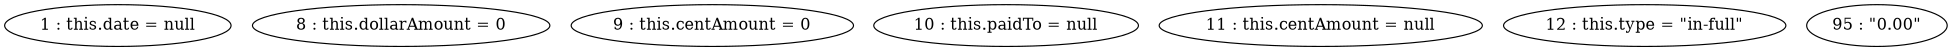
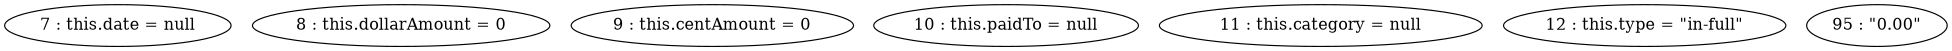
(118, 26) -> (118, 26)
(1321, 26) -> (1321, 26)
